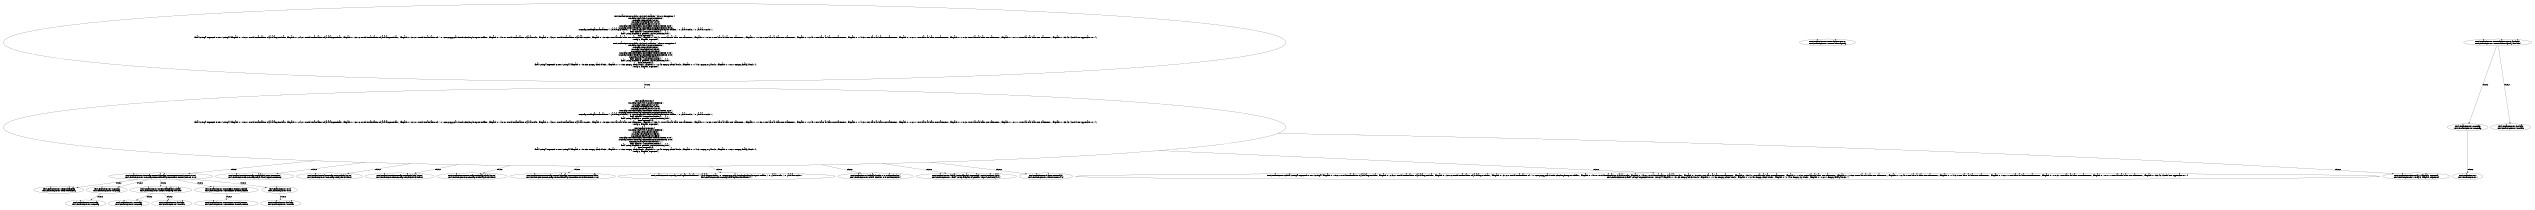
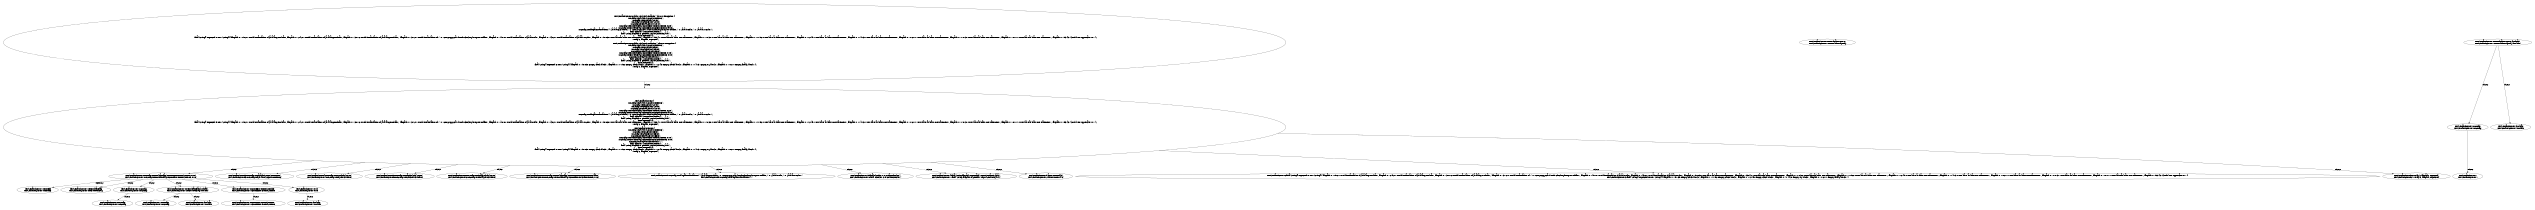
none -> (38, 190)
